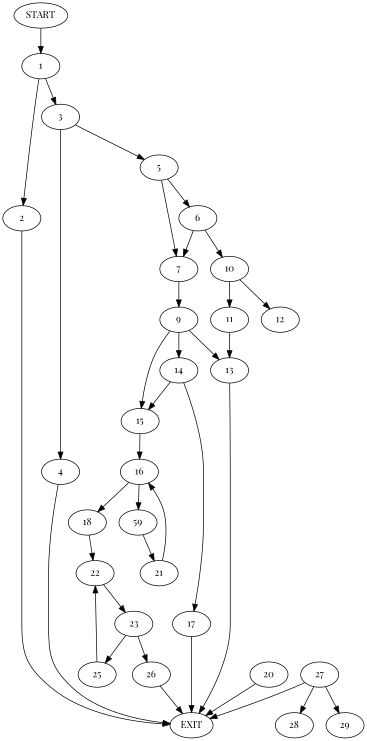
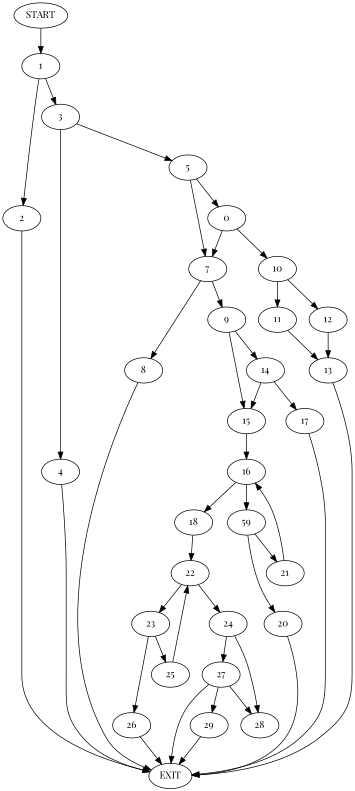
(198, 218) -> (227, 218)
(202, 343) -> (328, 342)
none -> (144, 370)
none -> (255, 572)
none -> (228, 624)
none -> (192, 748)
